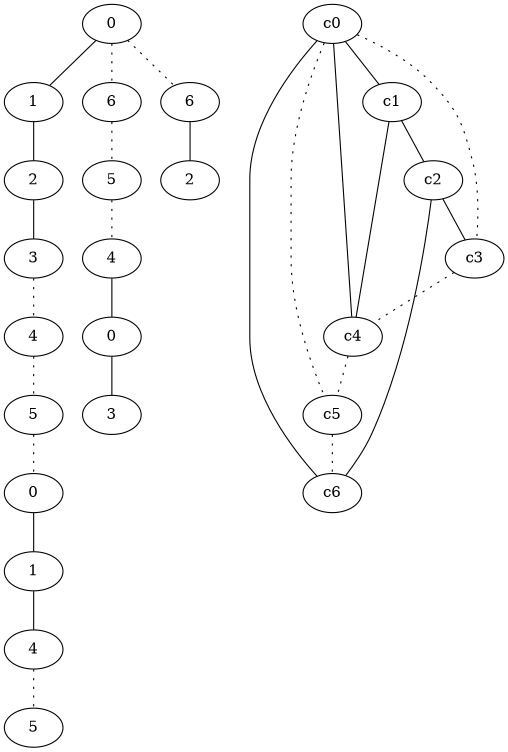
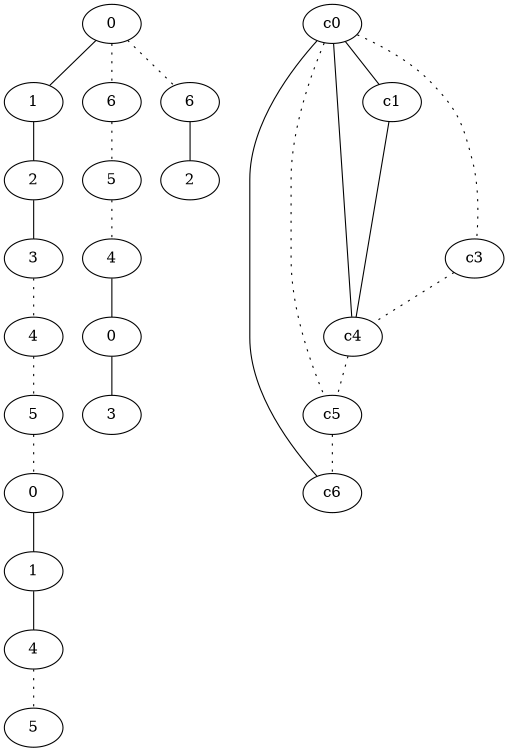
(433, 180) -> none
